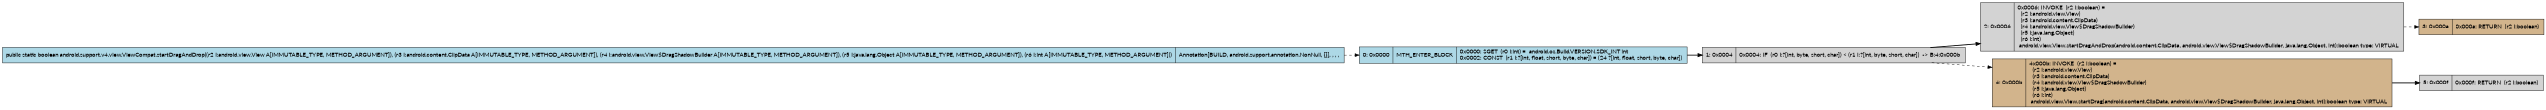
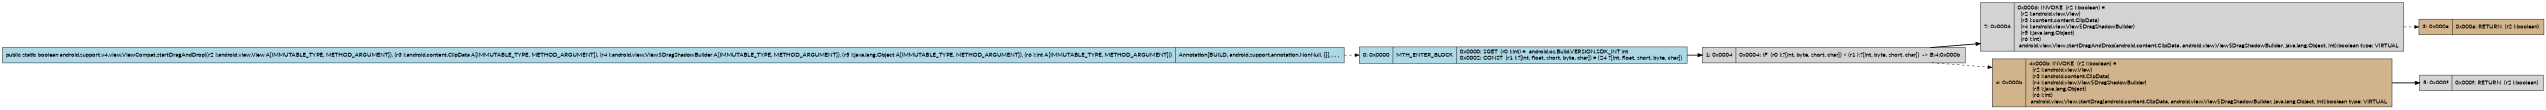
(2058, 20) -> (2058, 20)
